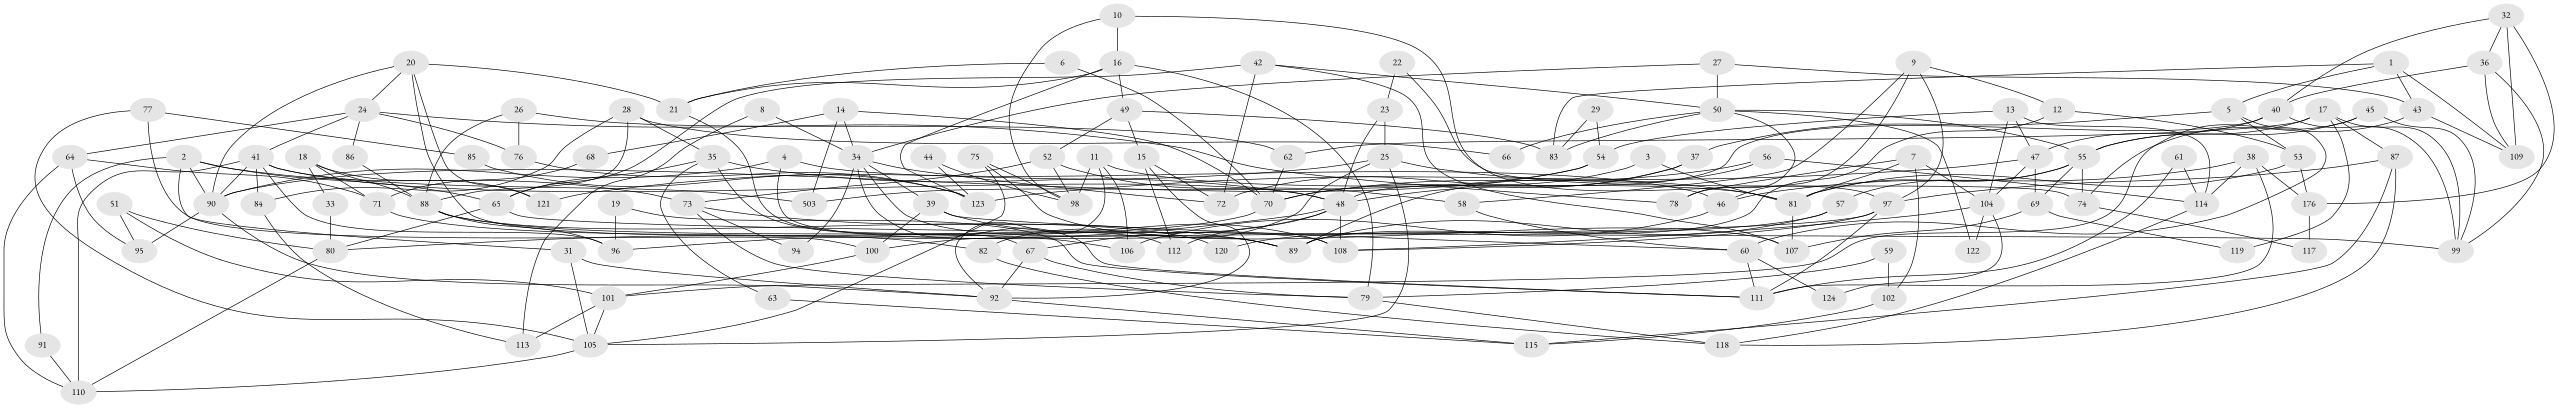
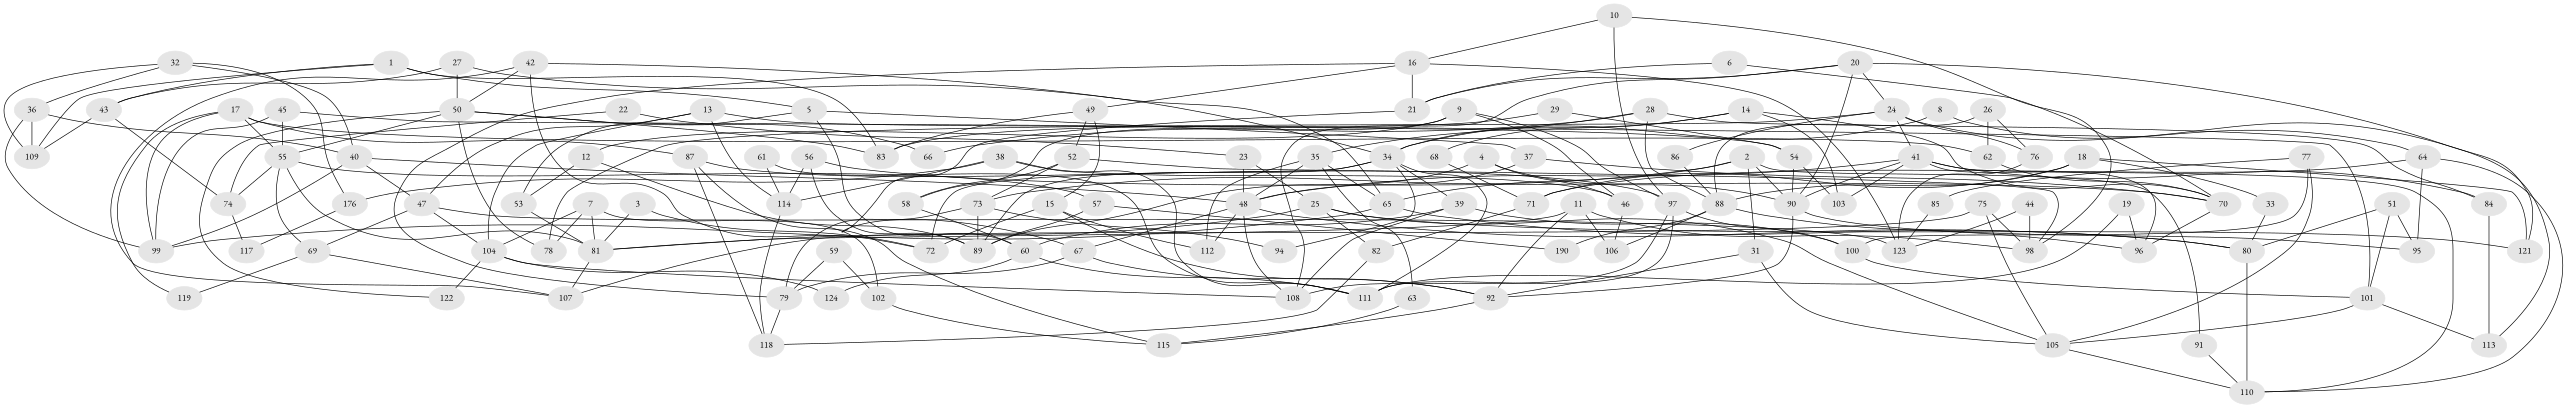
(2303, 177) -> none
(809, 204) -> (1839, 204)
(1221, 251) -> (1562, 251)
